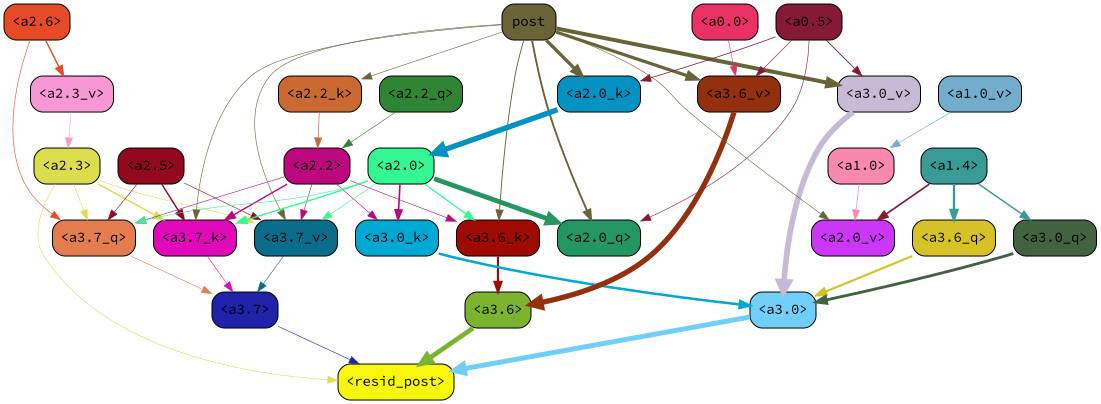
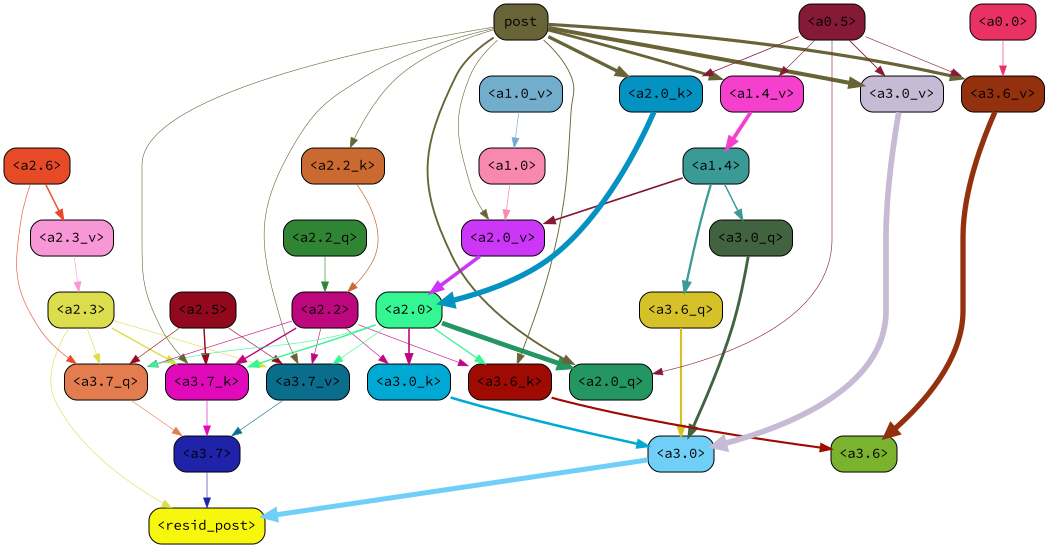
none -> (762, 94)
none -> (455, 275)
(451, 343) -> none
